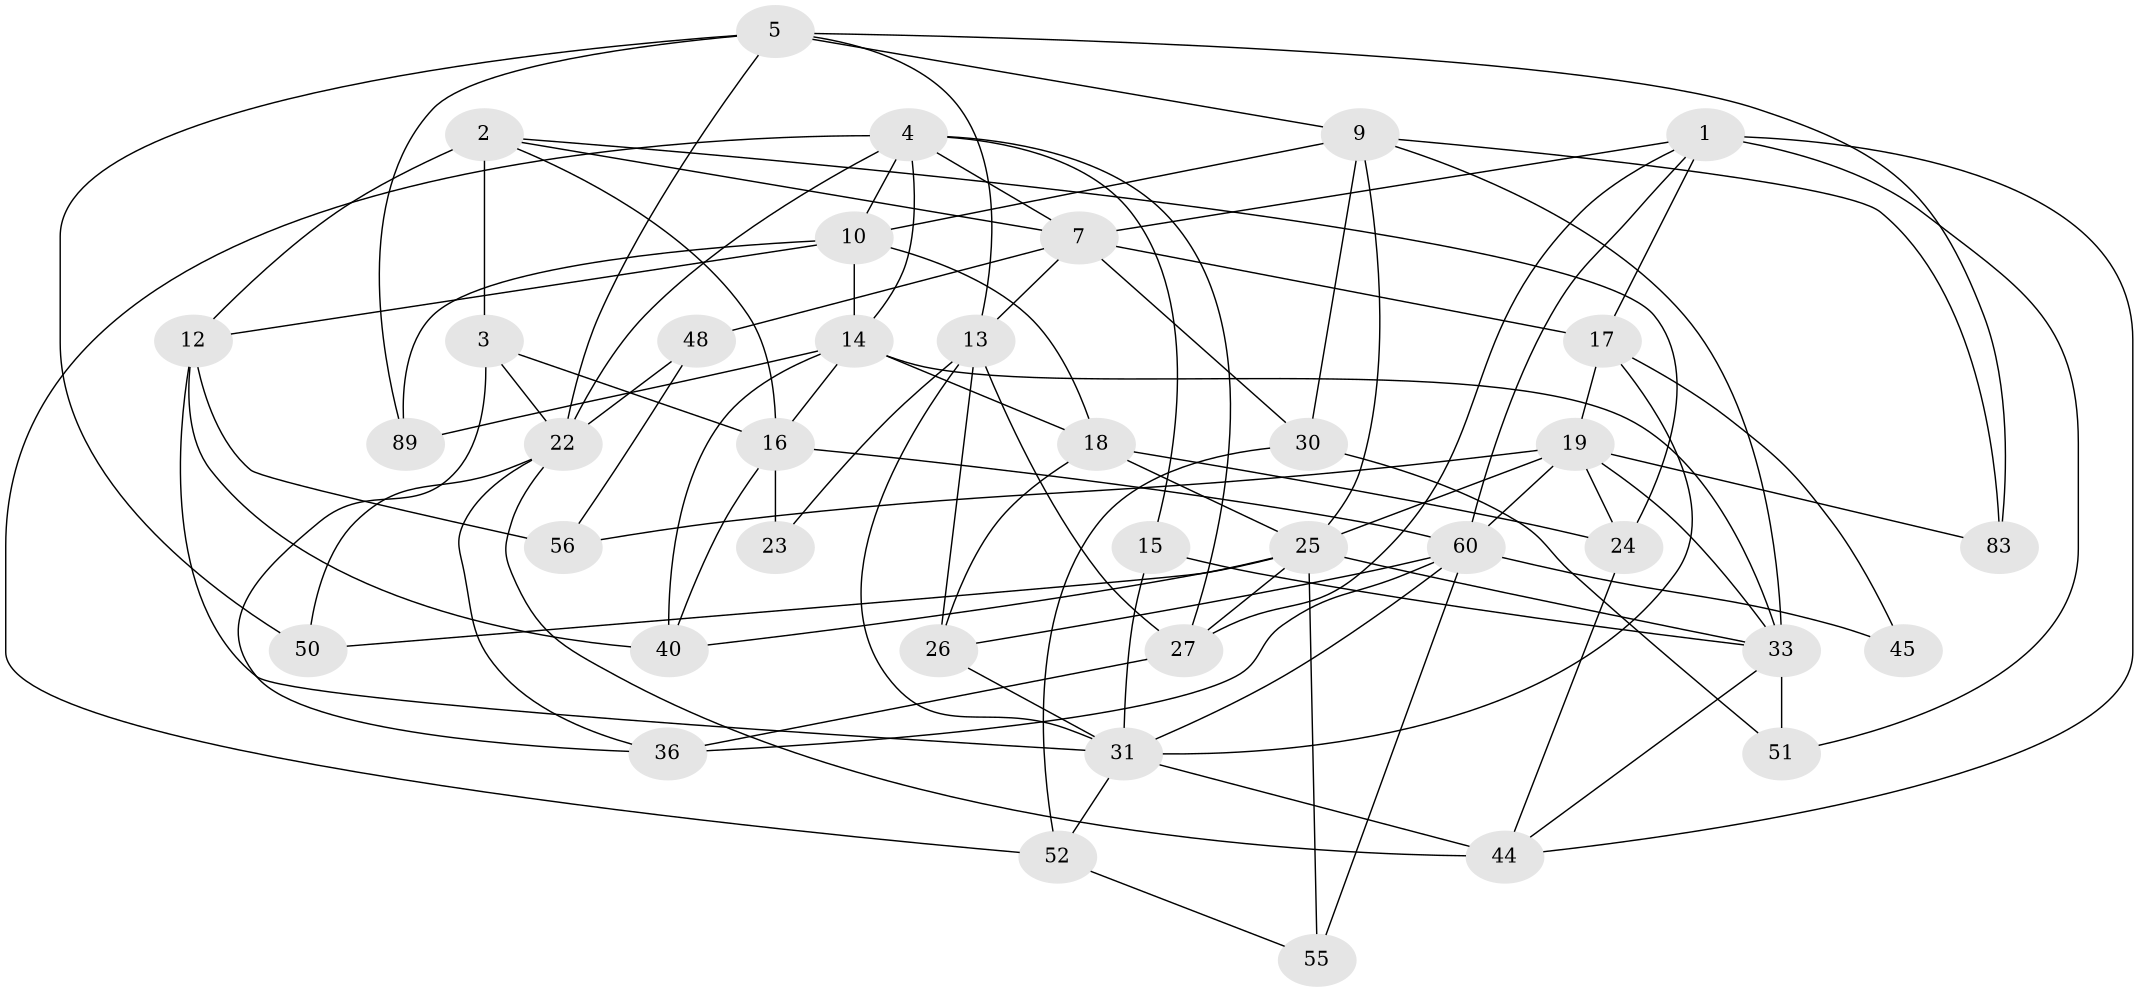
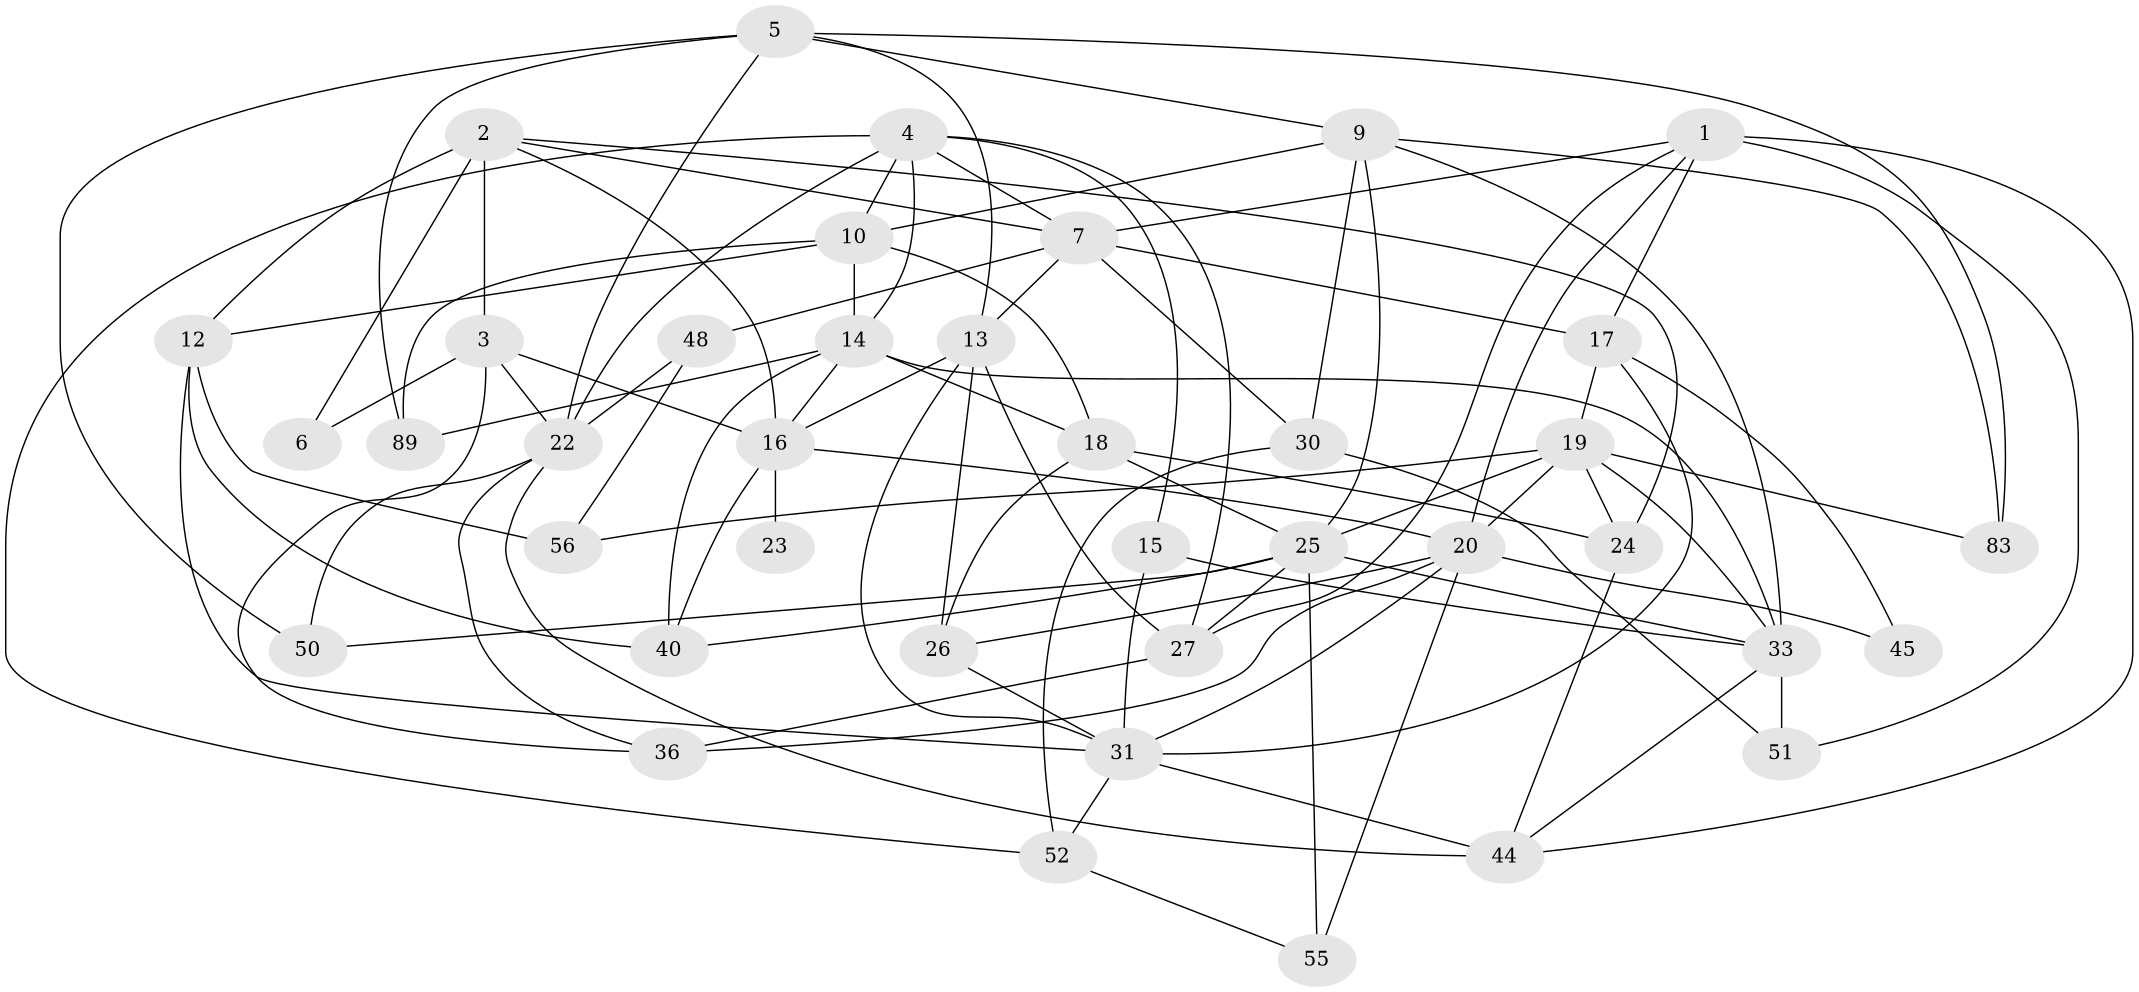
(869, 439) -> (876, 393)
none -> (302, 444)
(1466, 548) -> (1466, 548)
